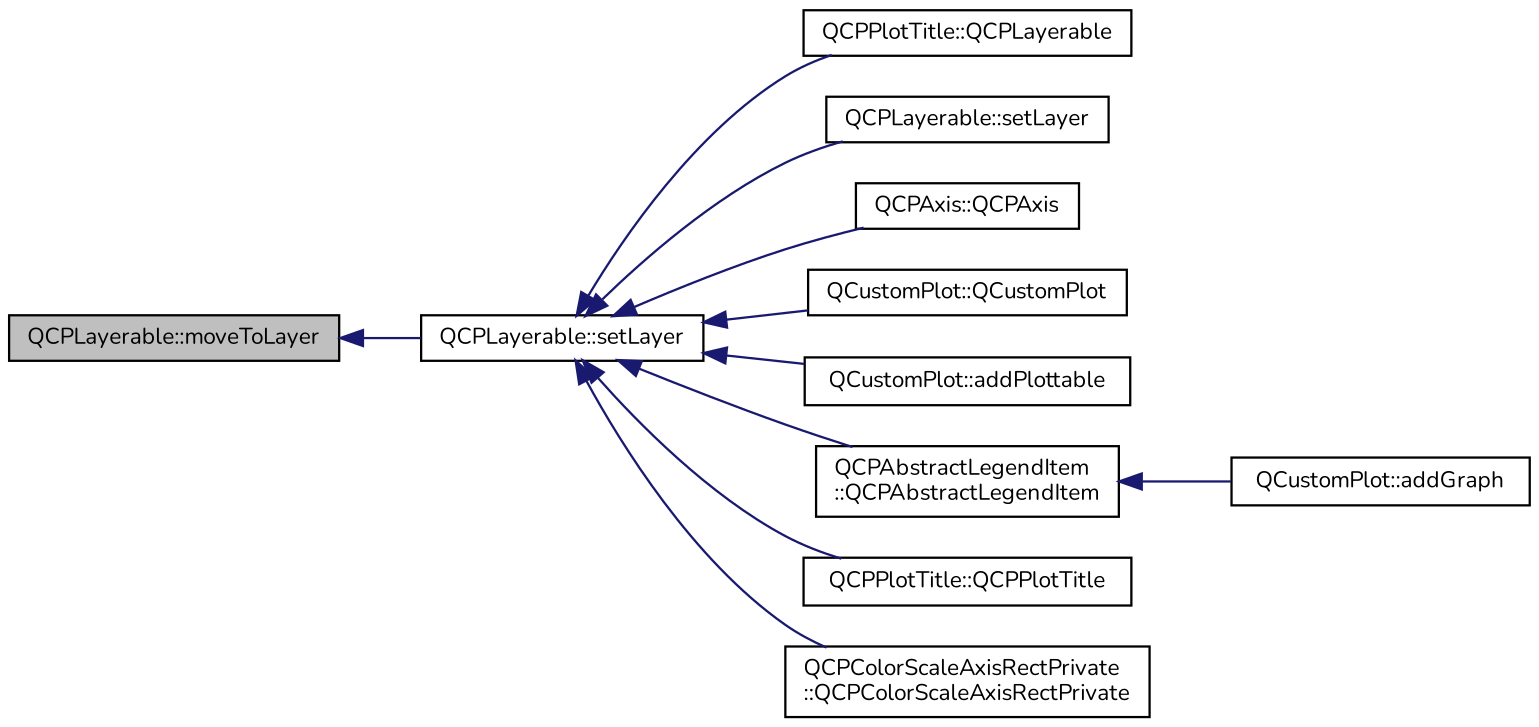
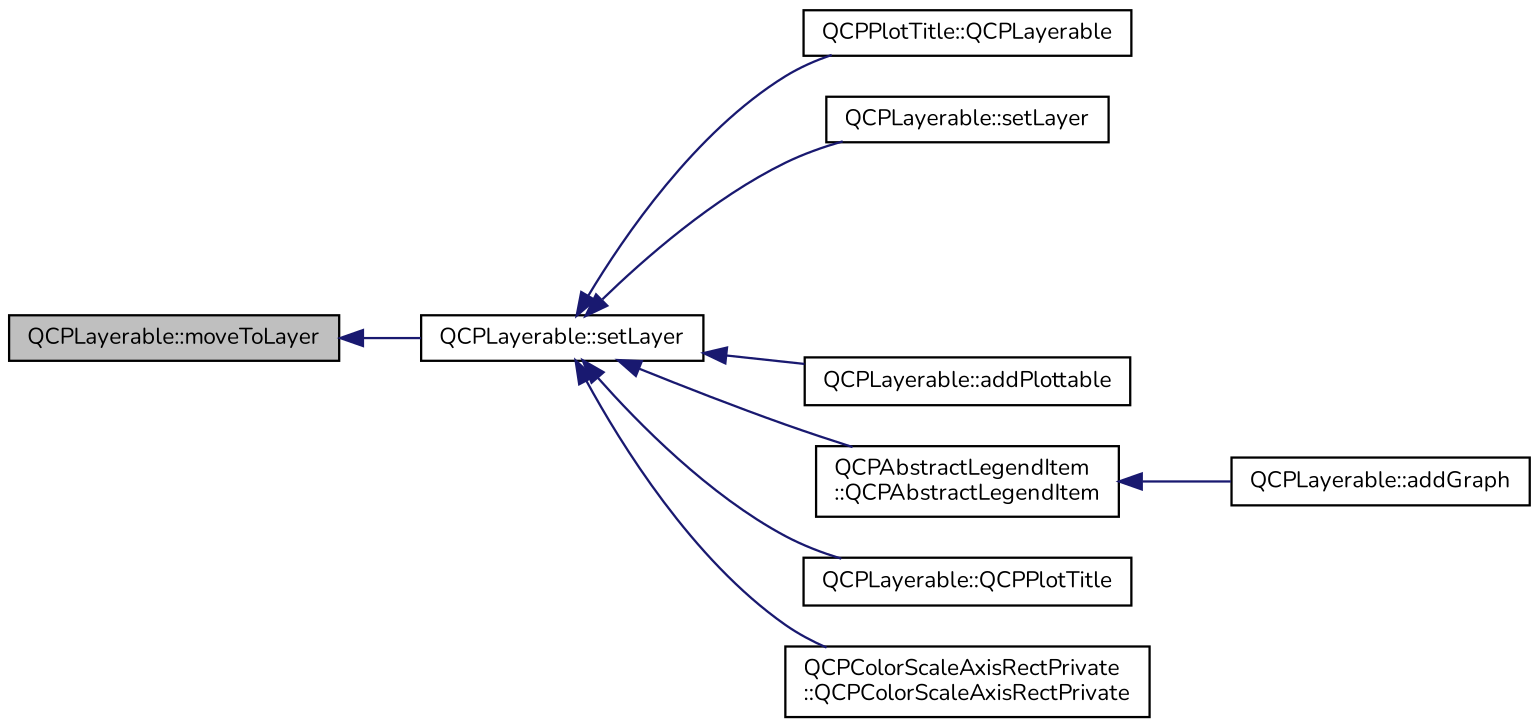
(967, 206) -> none
(967, 293) -> none
(967, 381) -> (967, 381)
(1381, 481) -> (1381, 481)
(967, 582) -> (967, 582)
